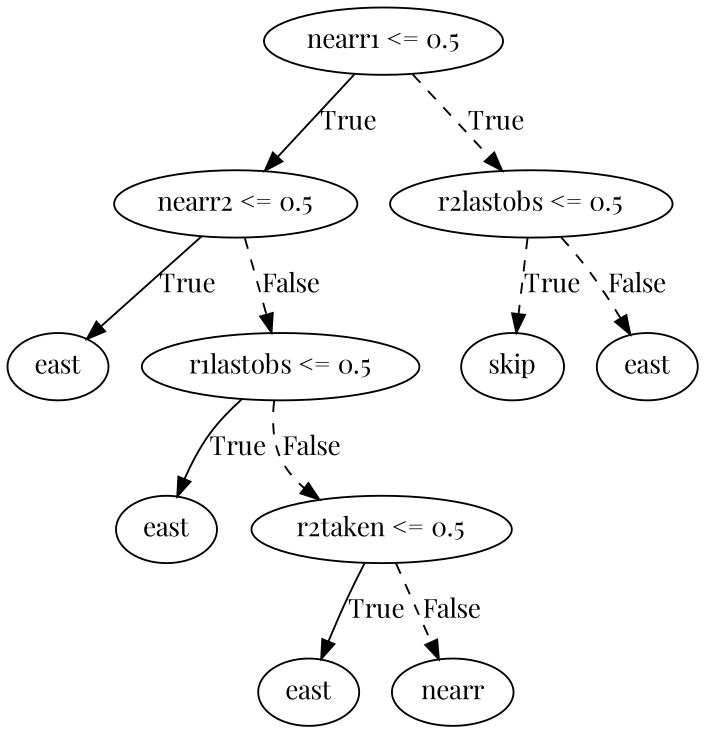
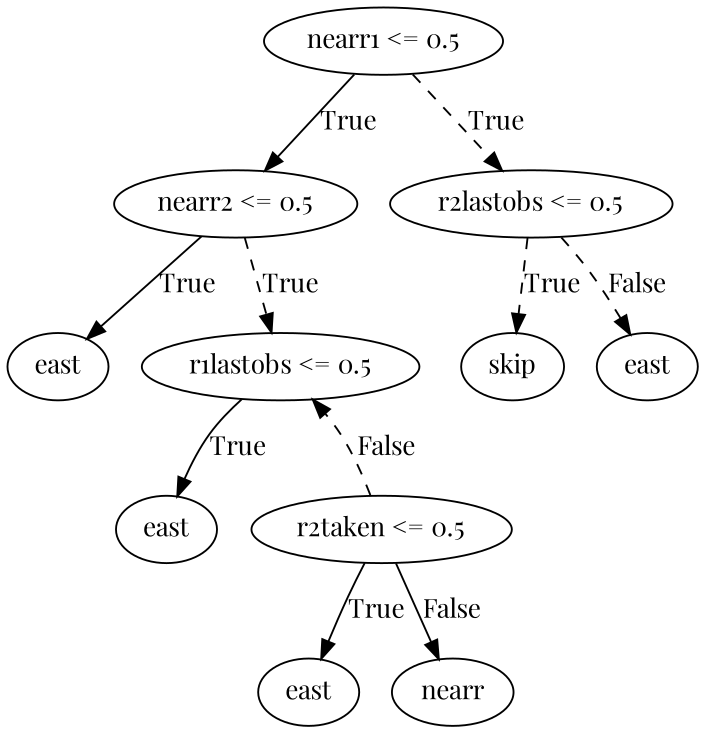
(291, 285) -> (291, 285)
(277, 449) -> (351, 453)
(414, 603) -> (414, 603)
